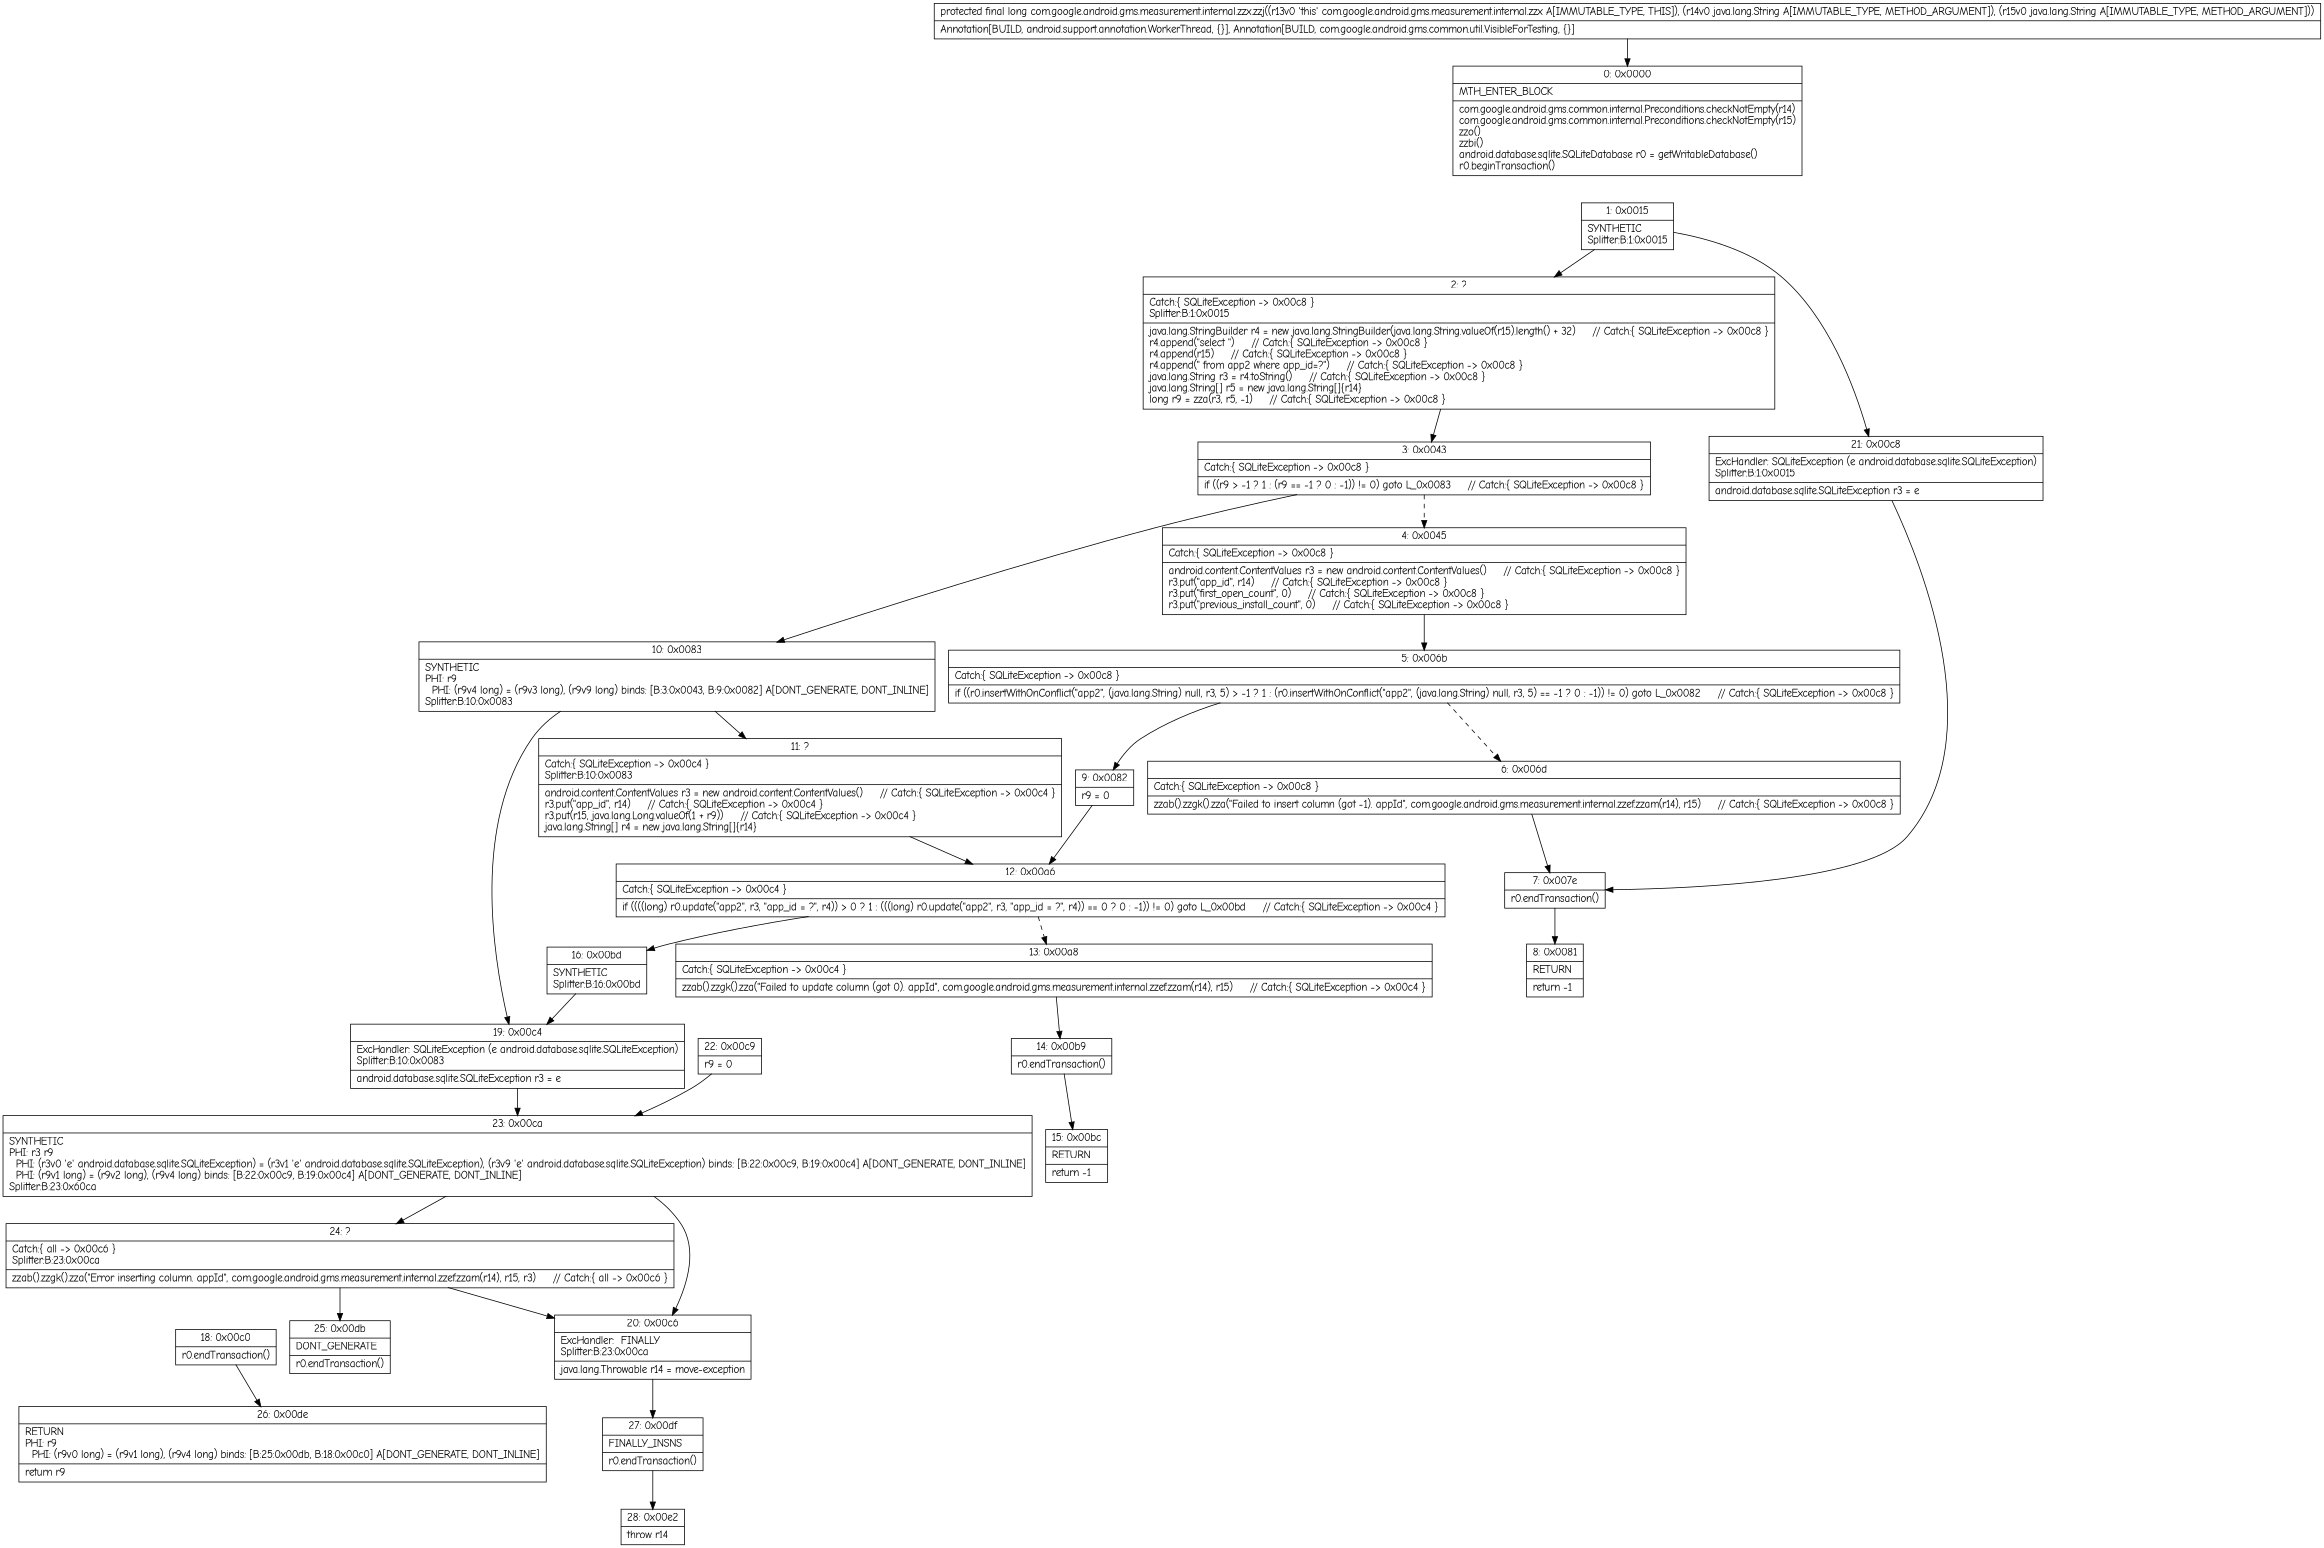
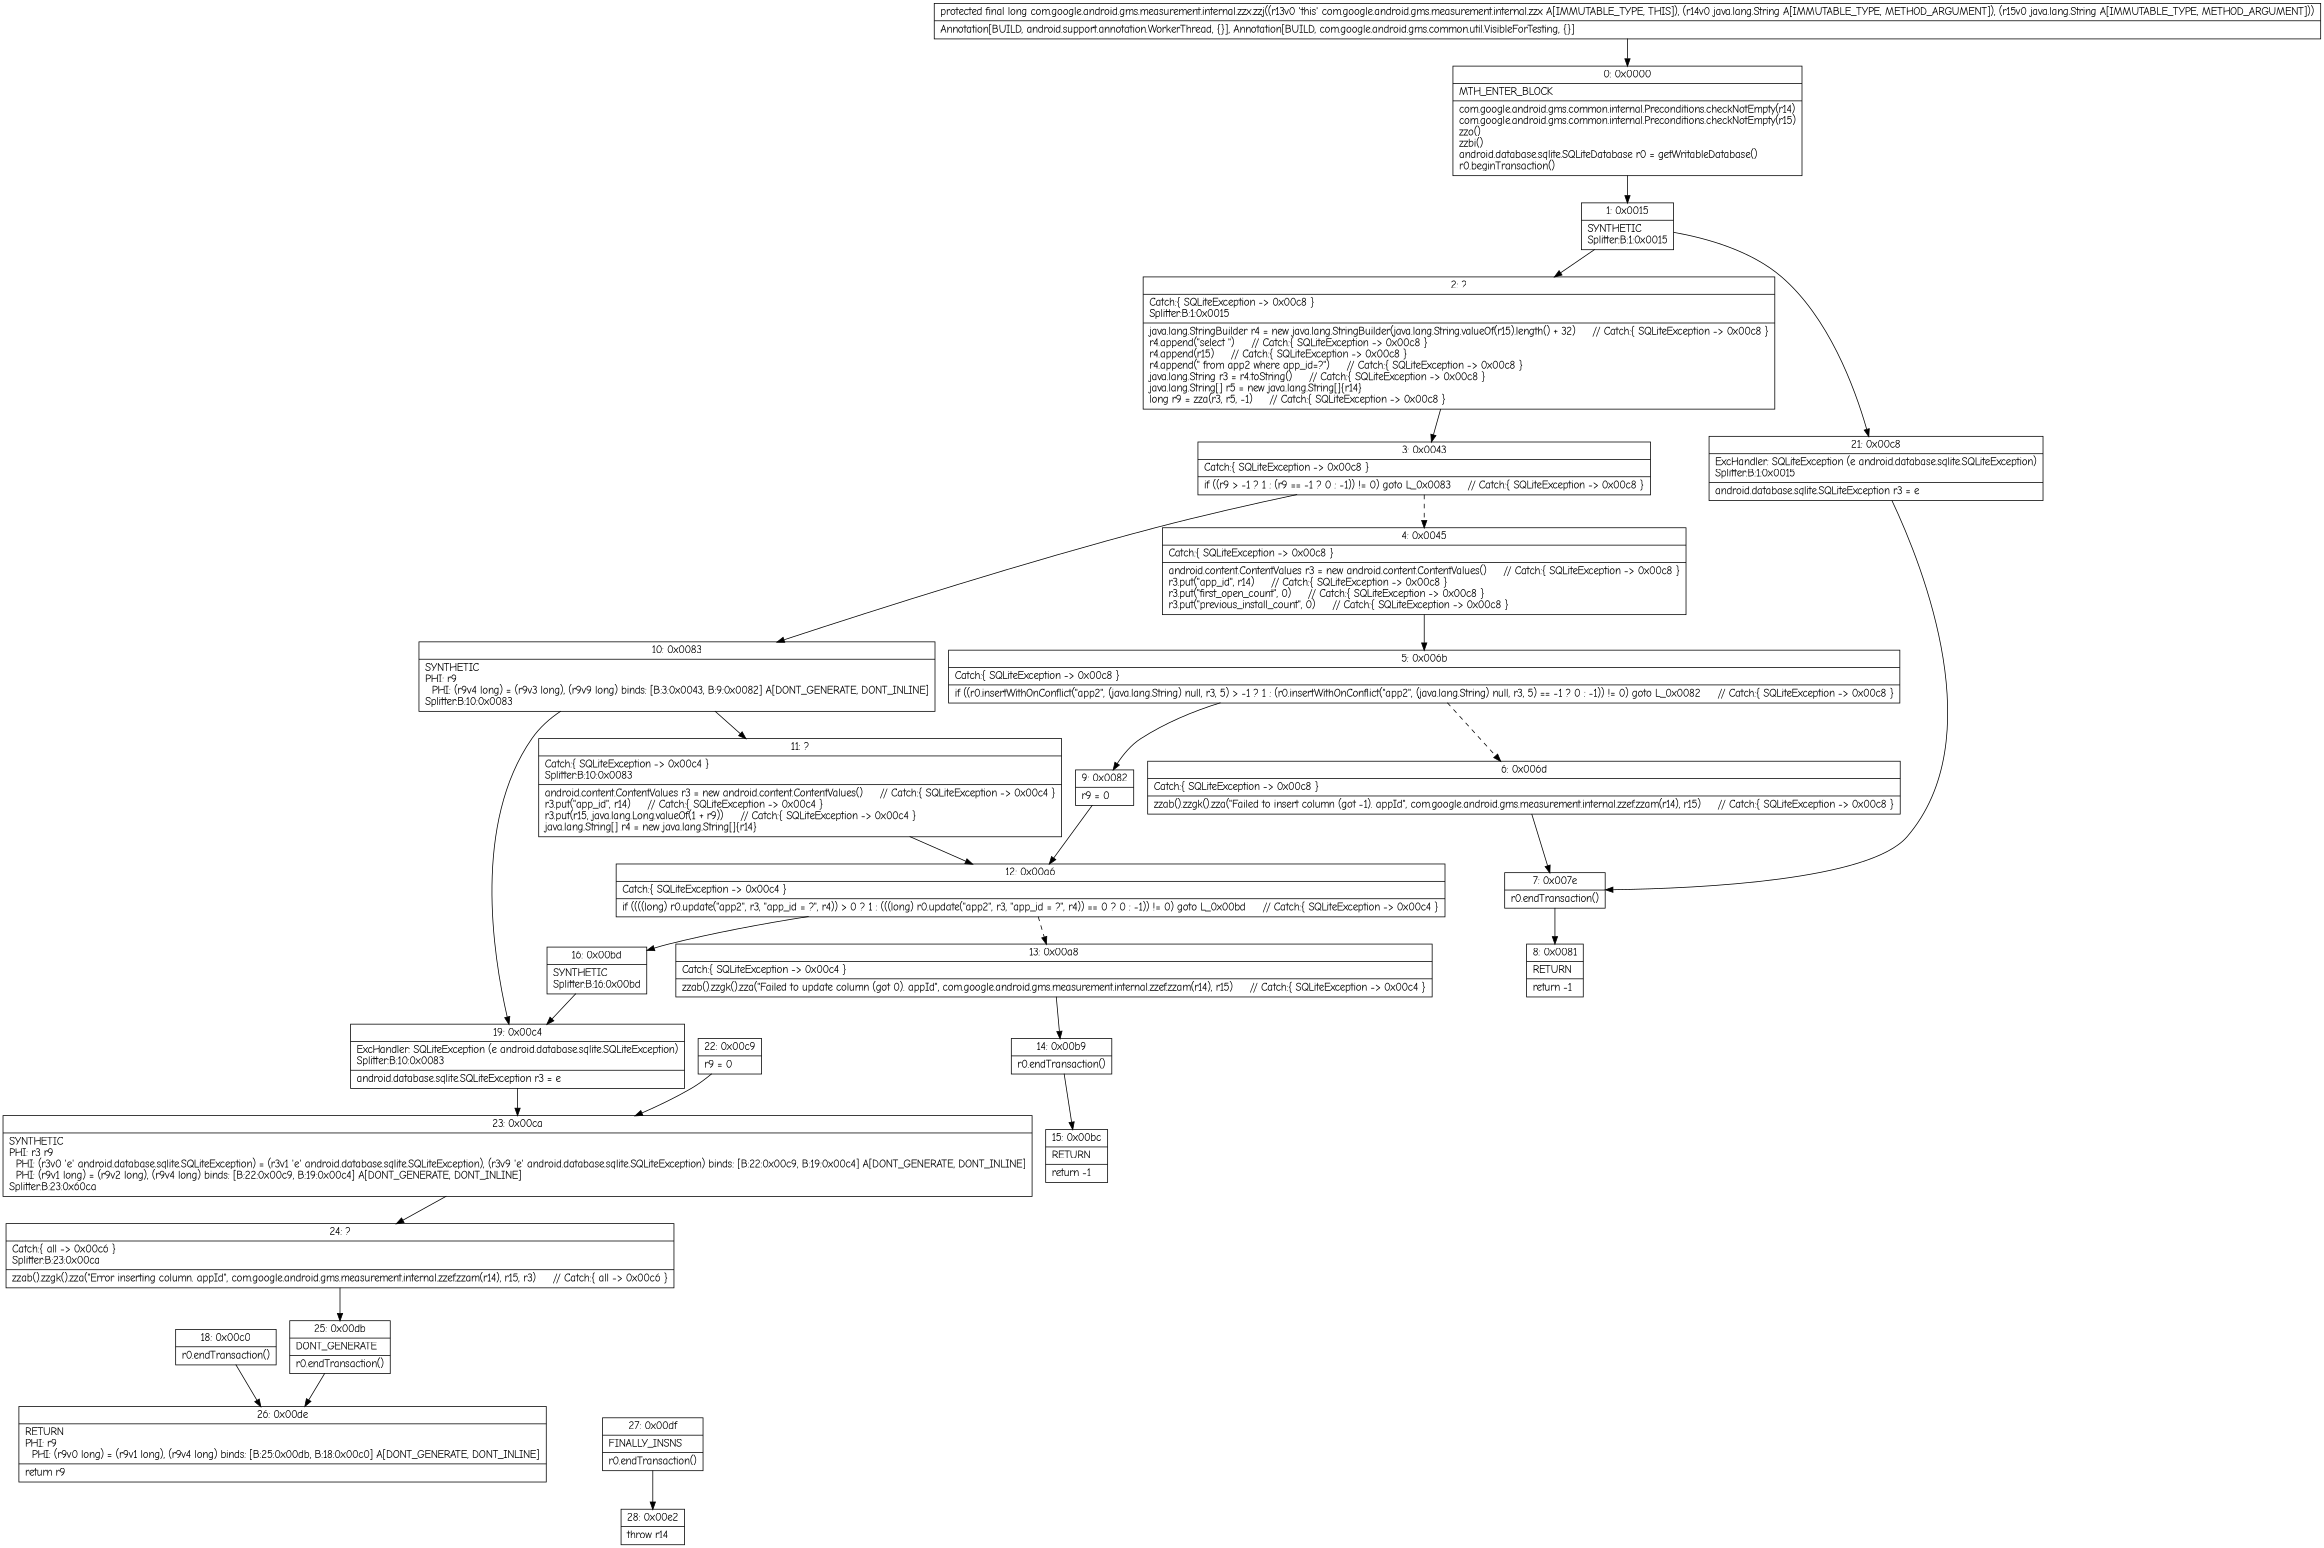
none -> (1627, 185)
(653, 1347) -> none
none -> (317, 1387)
